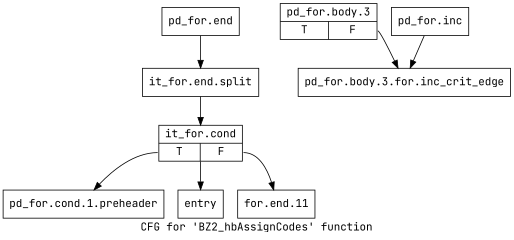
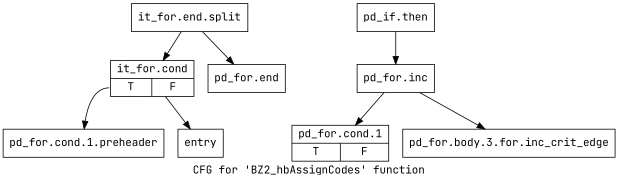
none -> (396, 18)
(329, 21) -> none
(201, 48) -> (215, 45)
none -> (340, 143)
(276, 204) -> none
